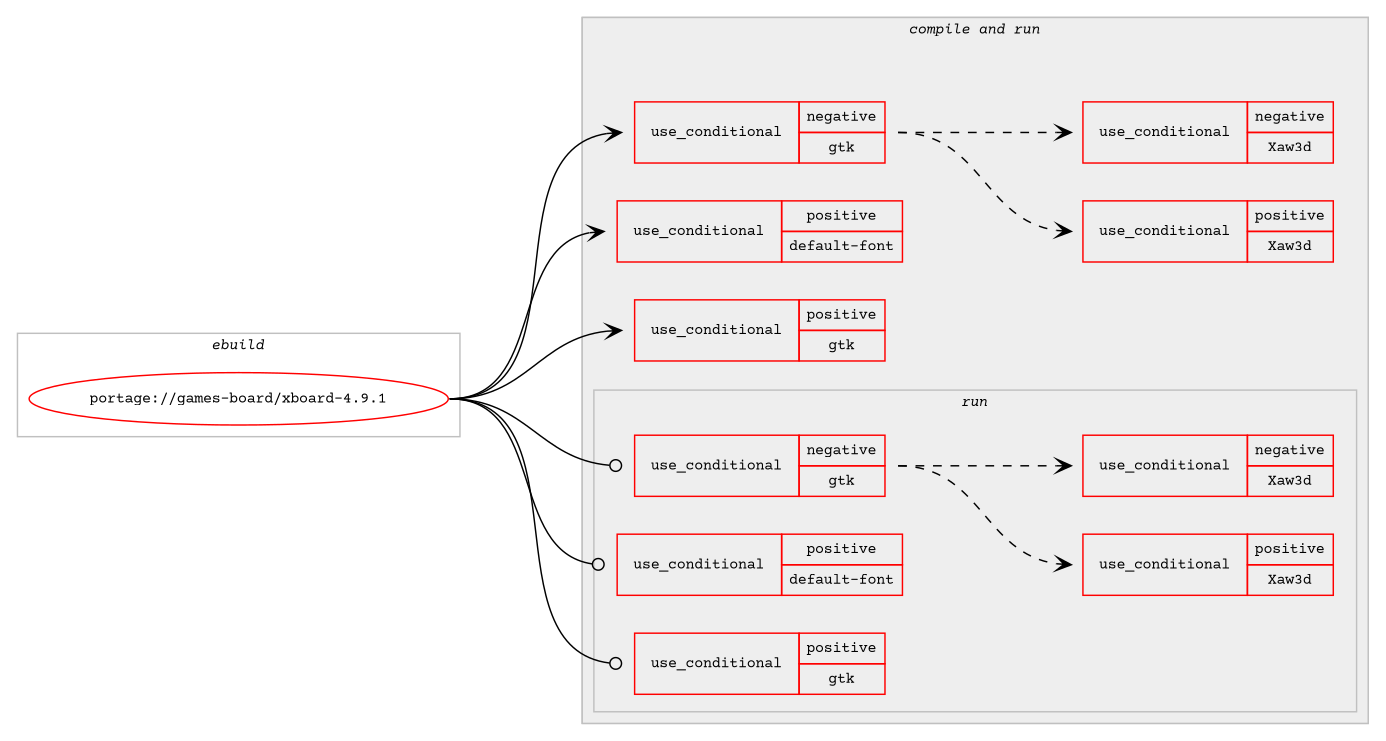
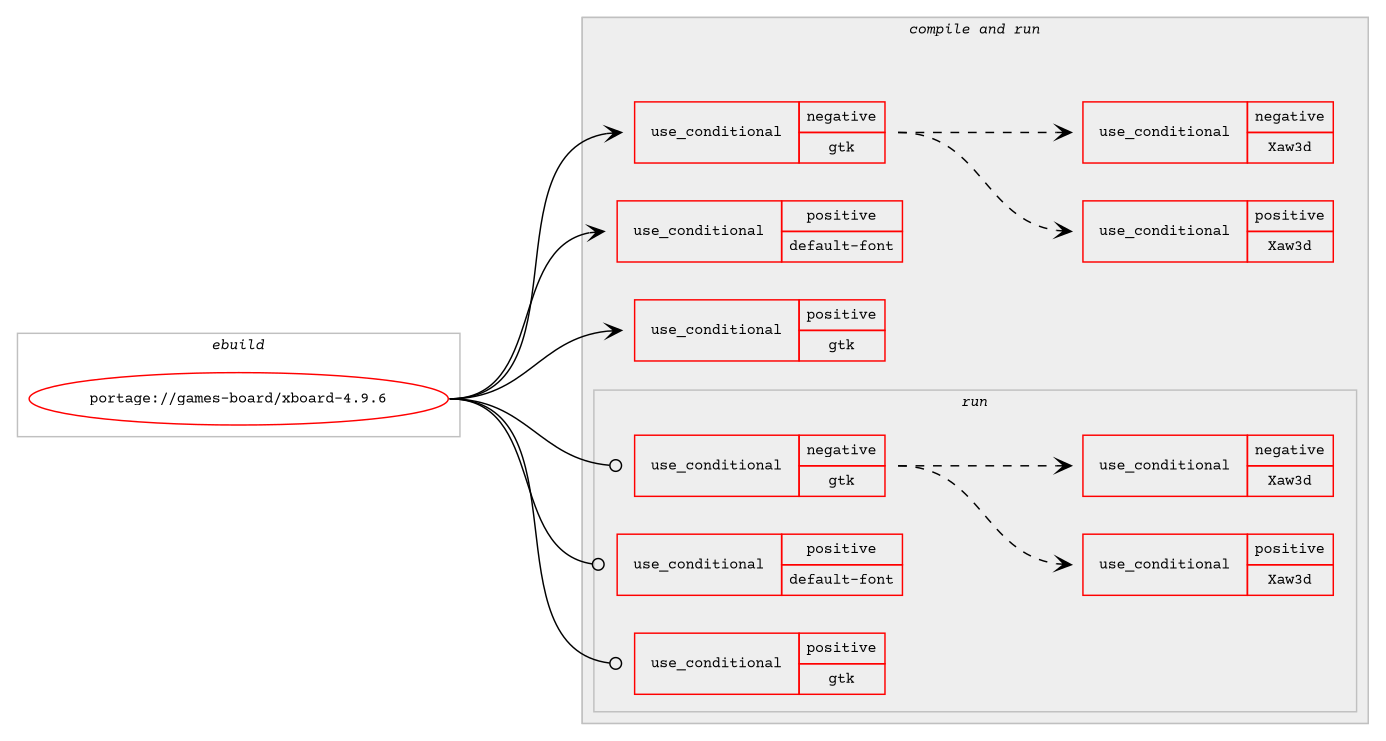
(239, 399) -> (239, 399)
